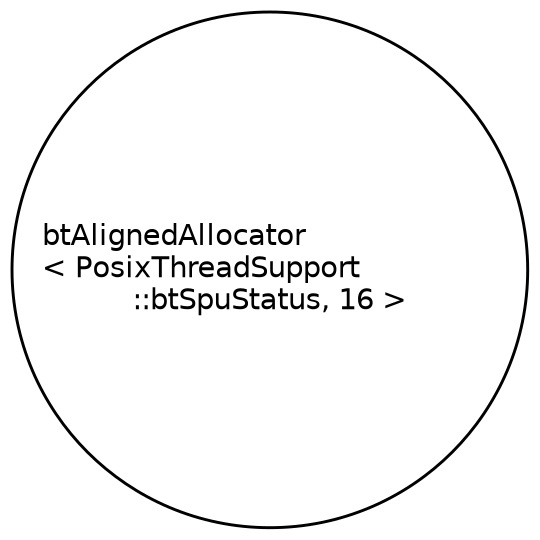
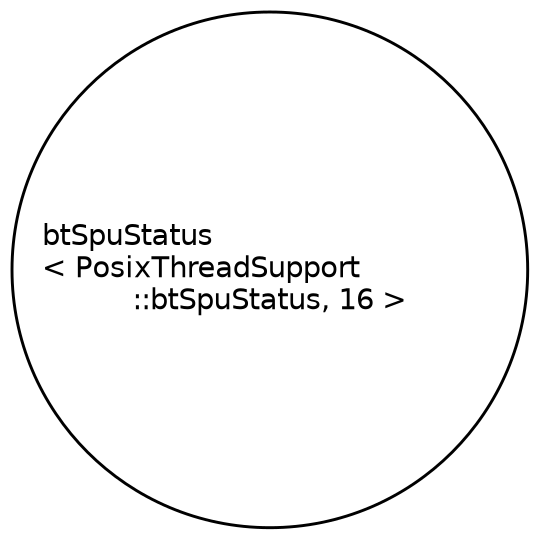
(270, 270) -> (270, 270)
